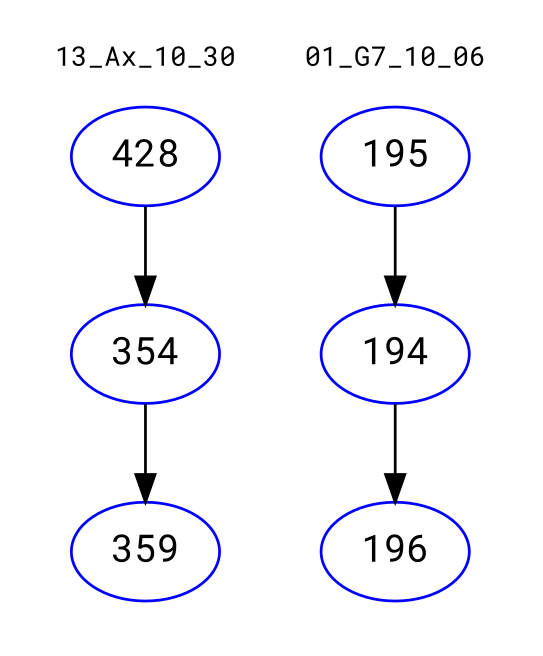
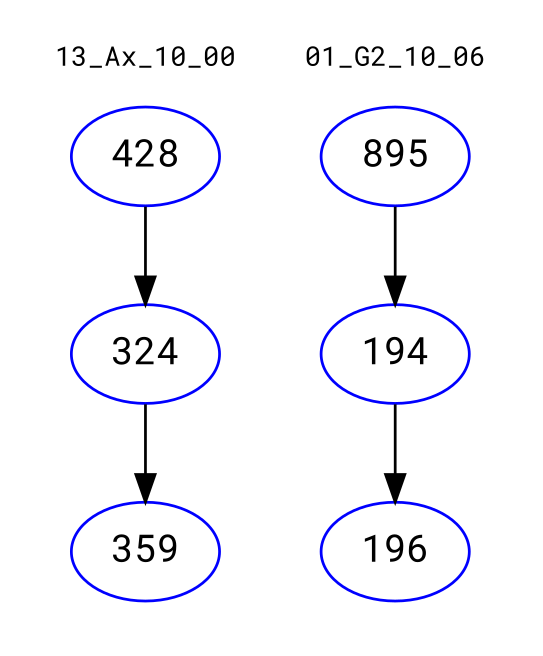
(147, 59) -> (147, 59)
(397, 59) -> (397, 59)
(395, 156) -> (395, 156)
(145, 354) -> (145, 354)
